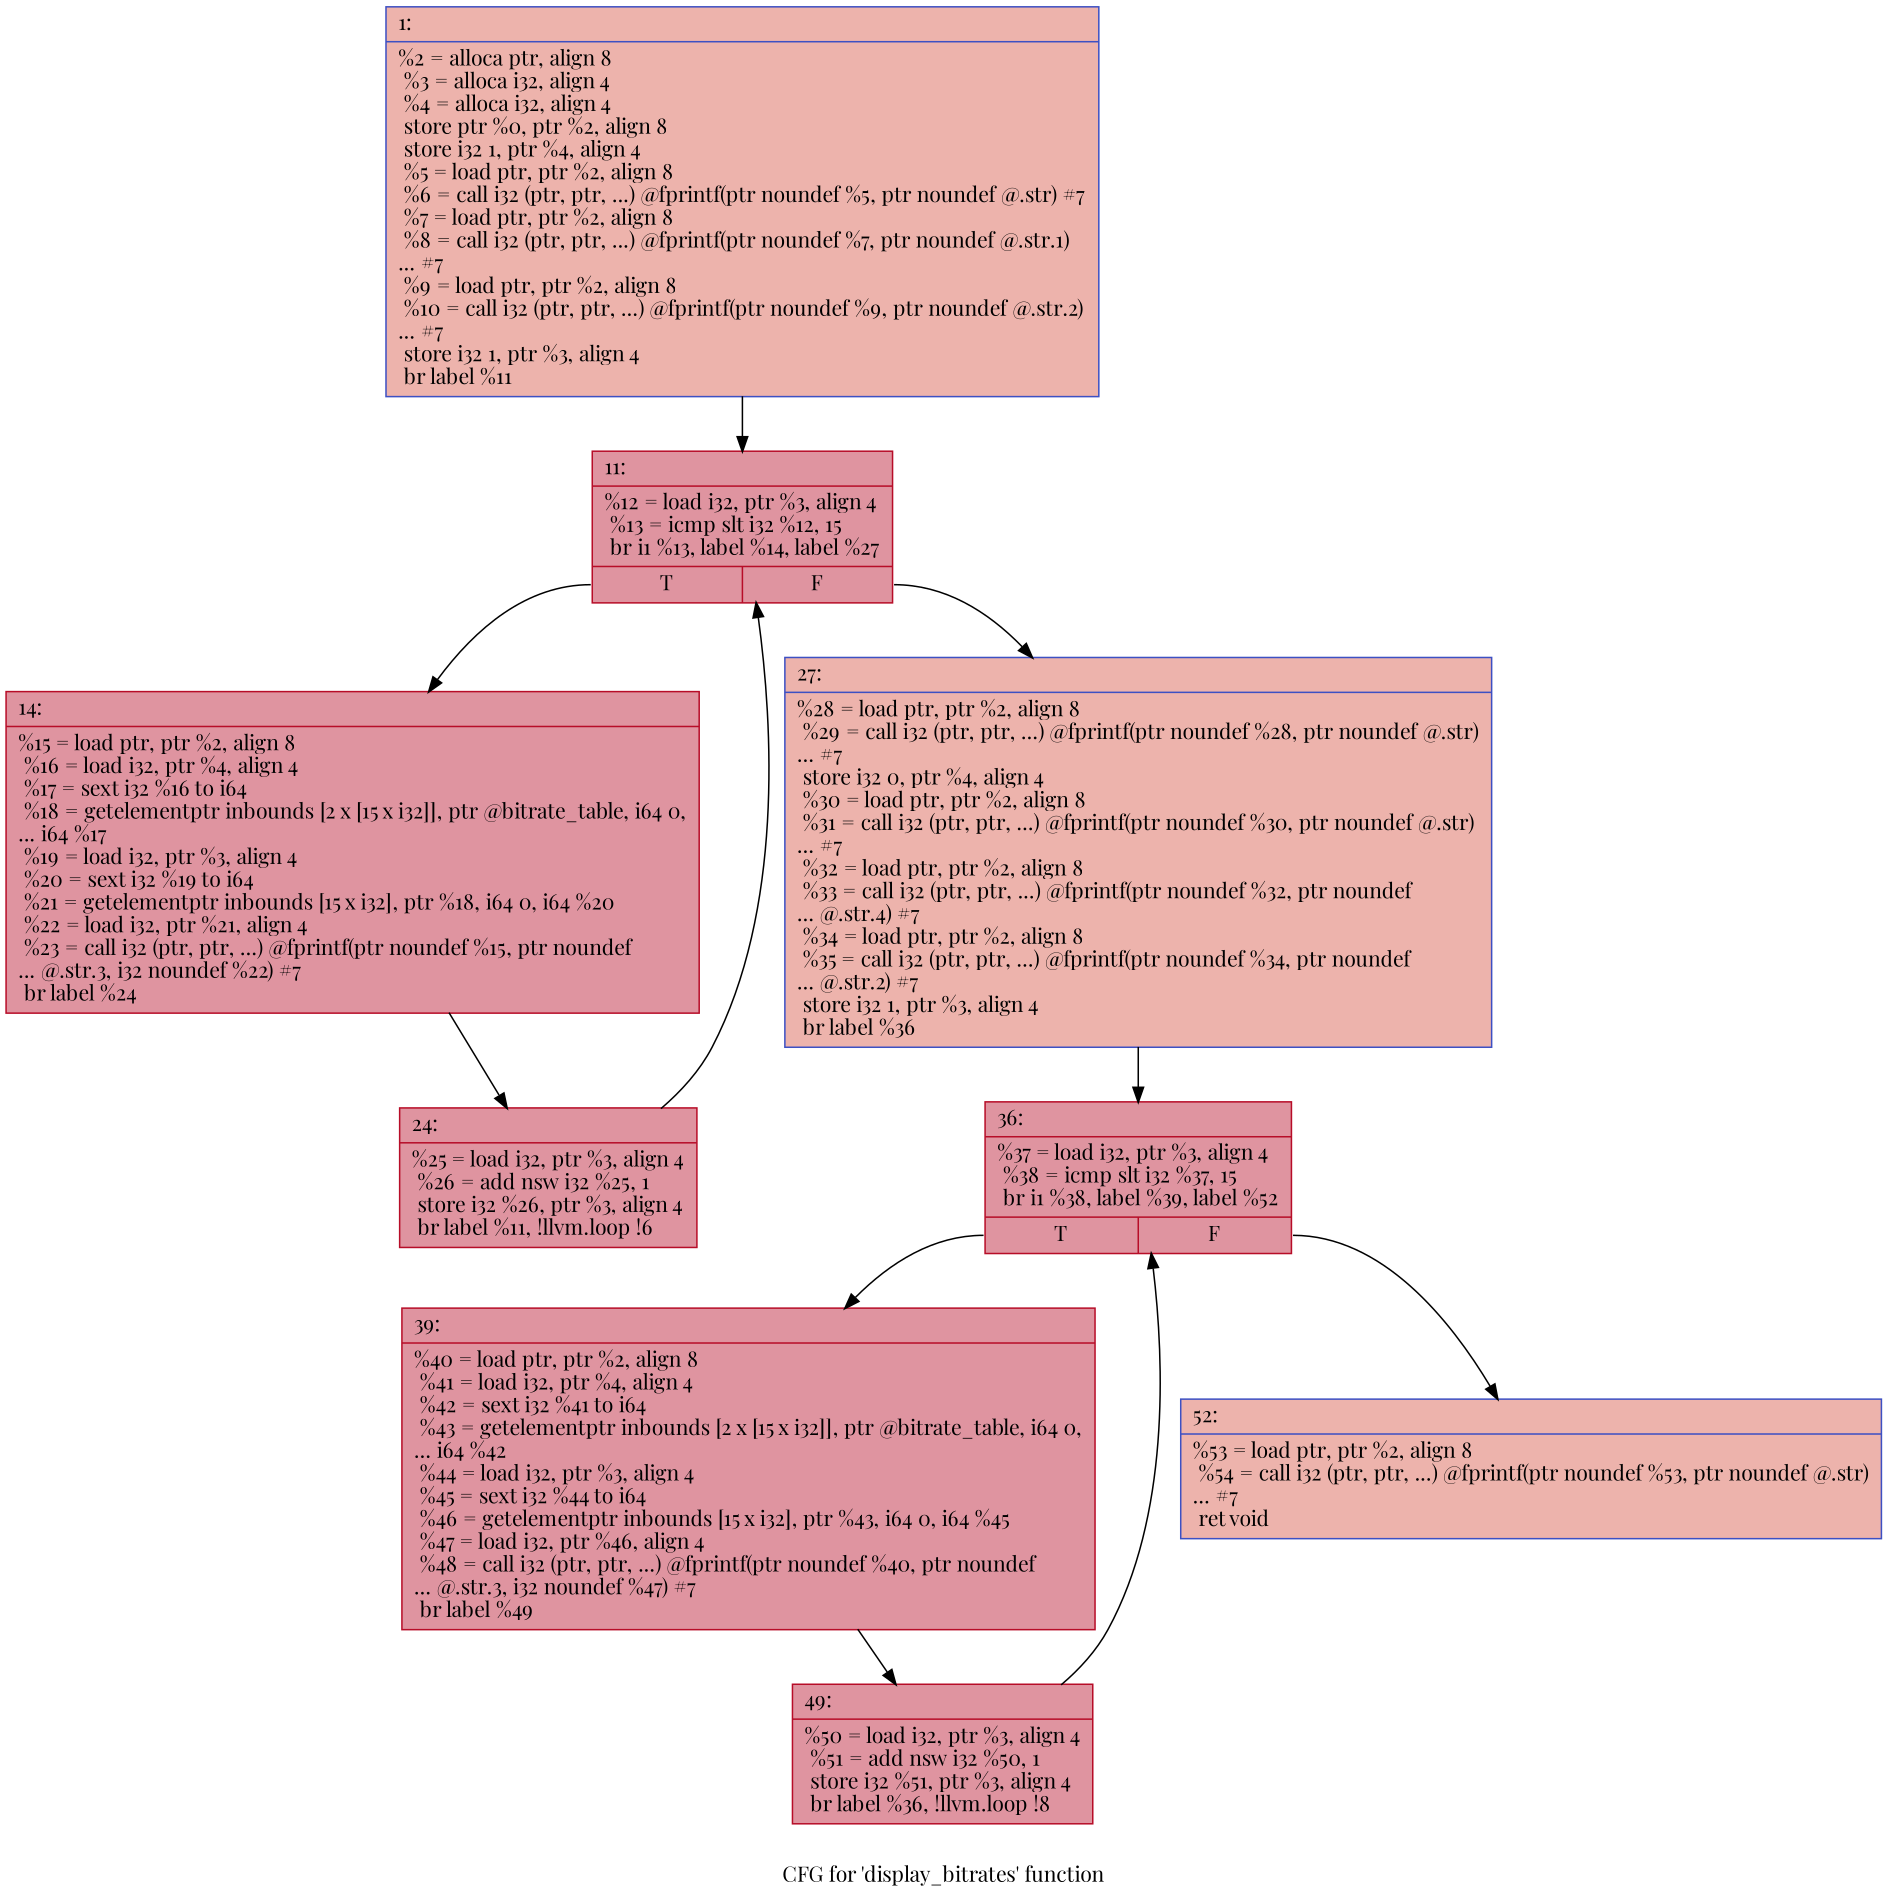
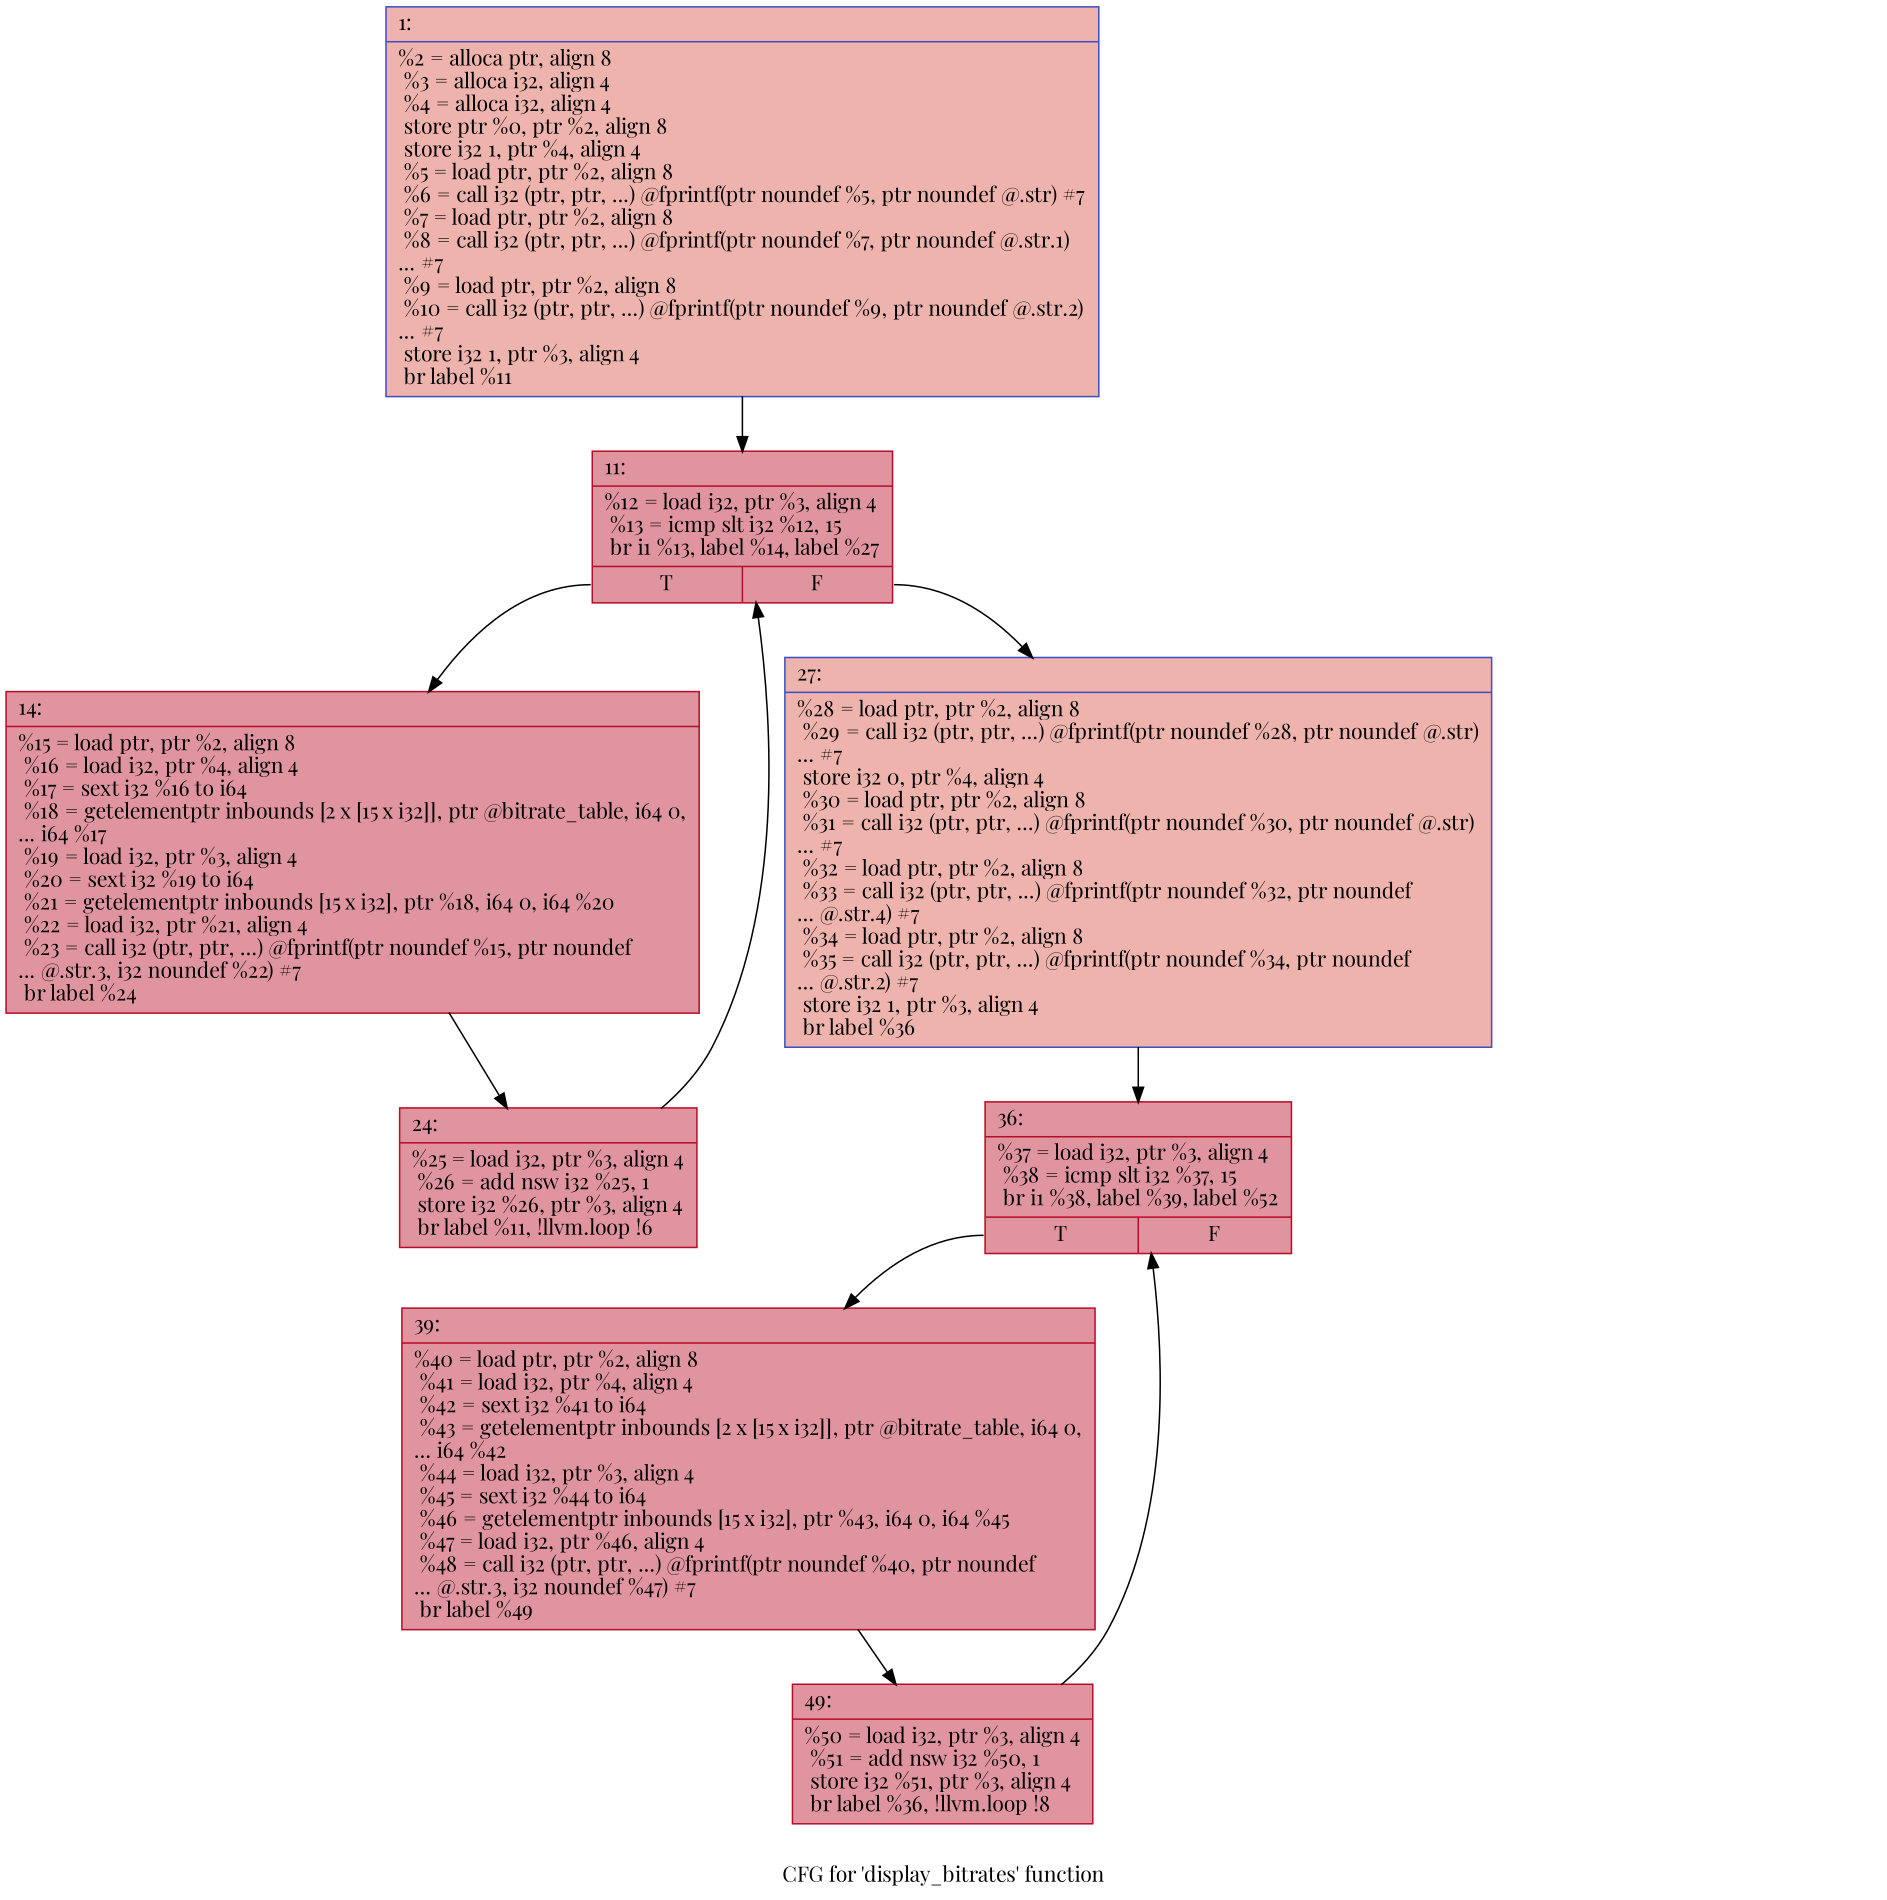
(1531, 1469) -> none
